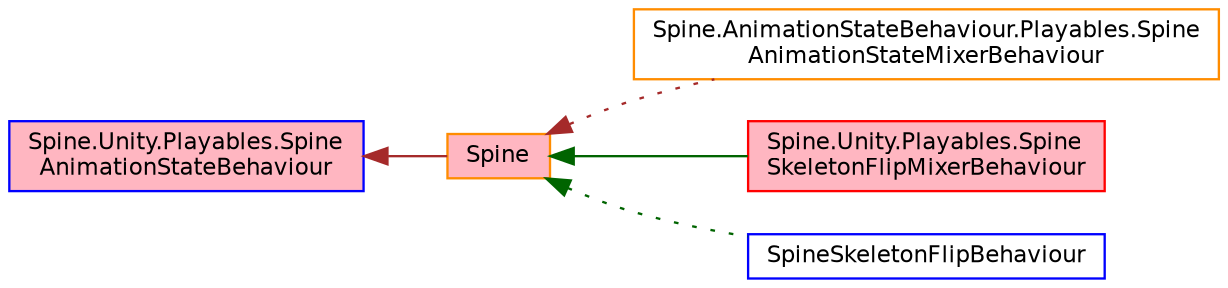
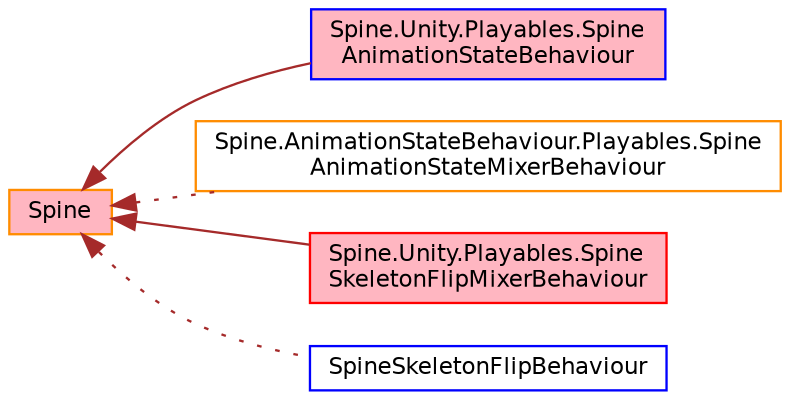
(418, 156) -> (196, 100)
(661, 156) -> (223, 233)
(656, 218) -> (195, 323)
